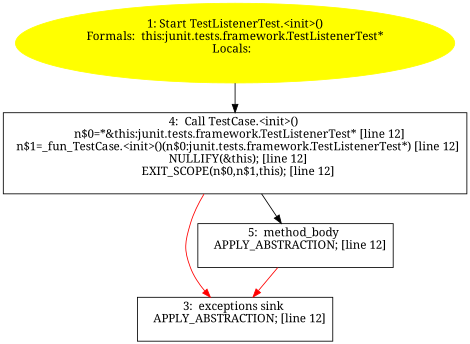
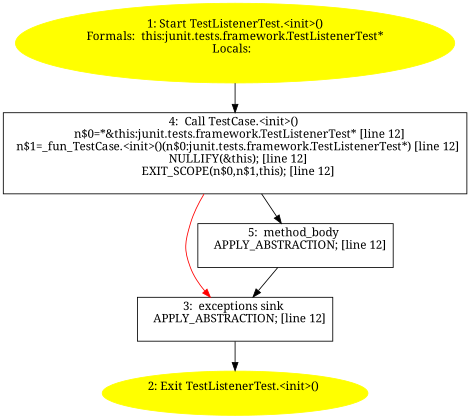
(268, 279) -> (268, 279)
none -> (235, 393)
